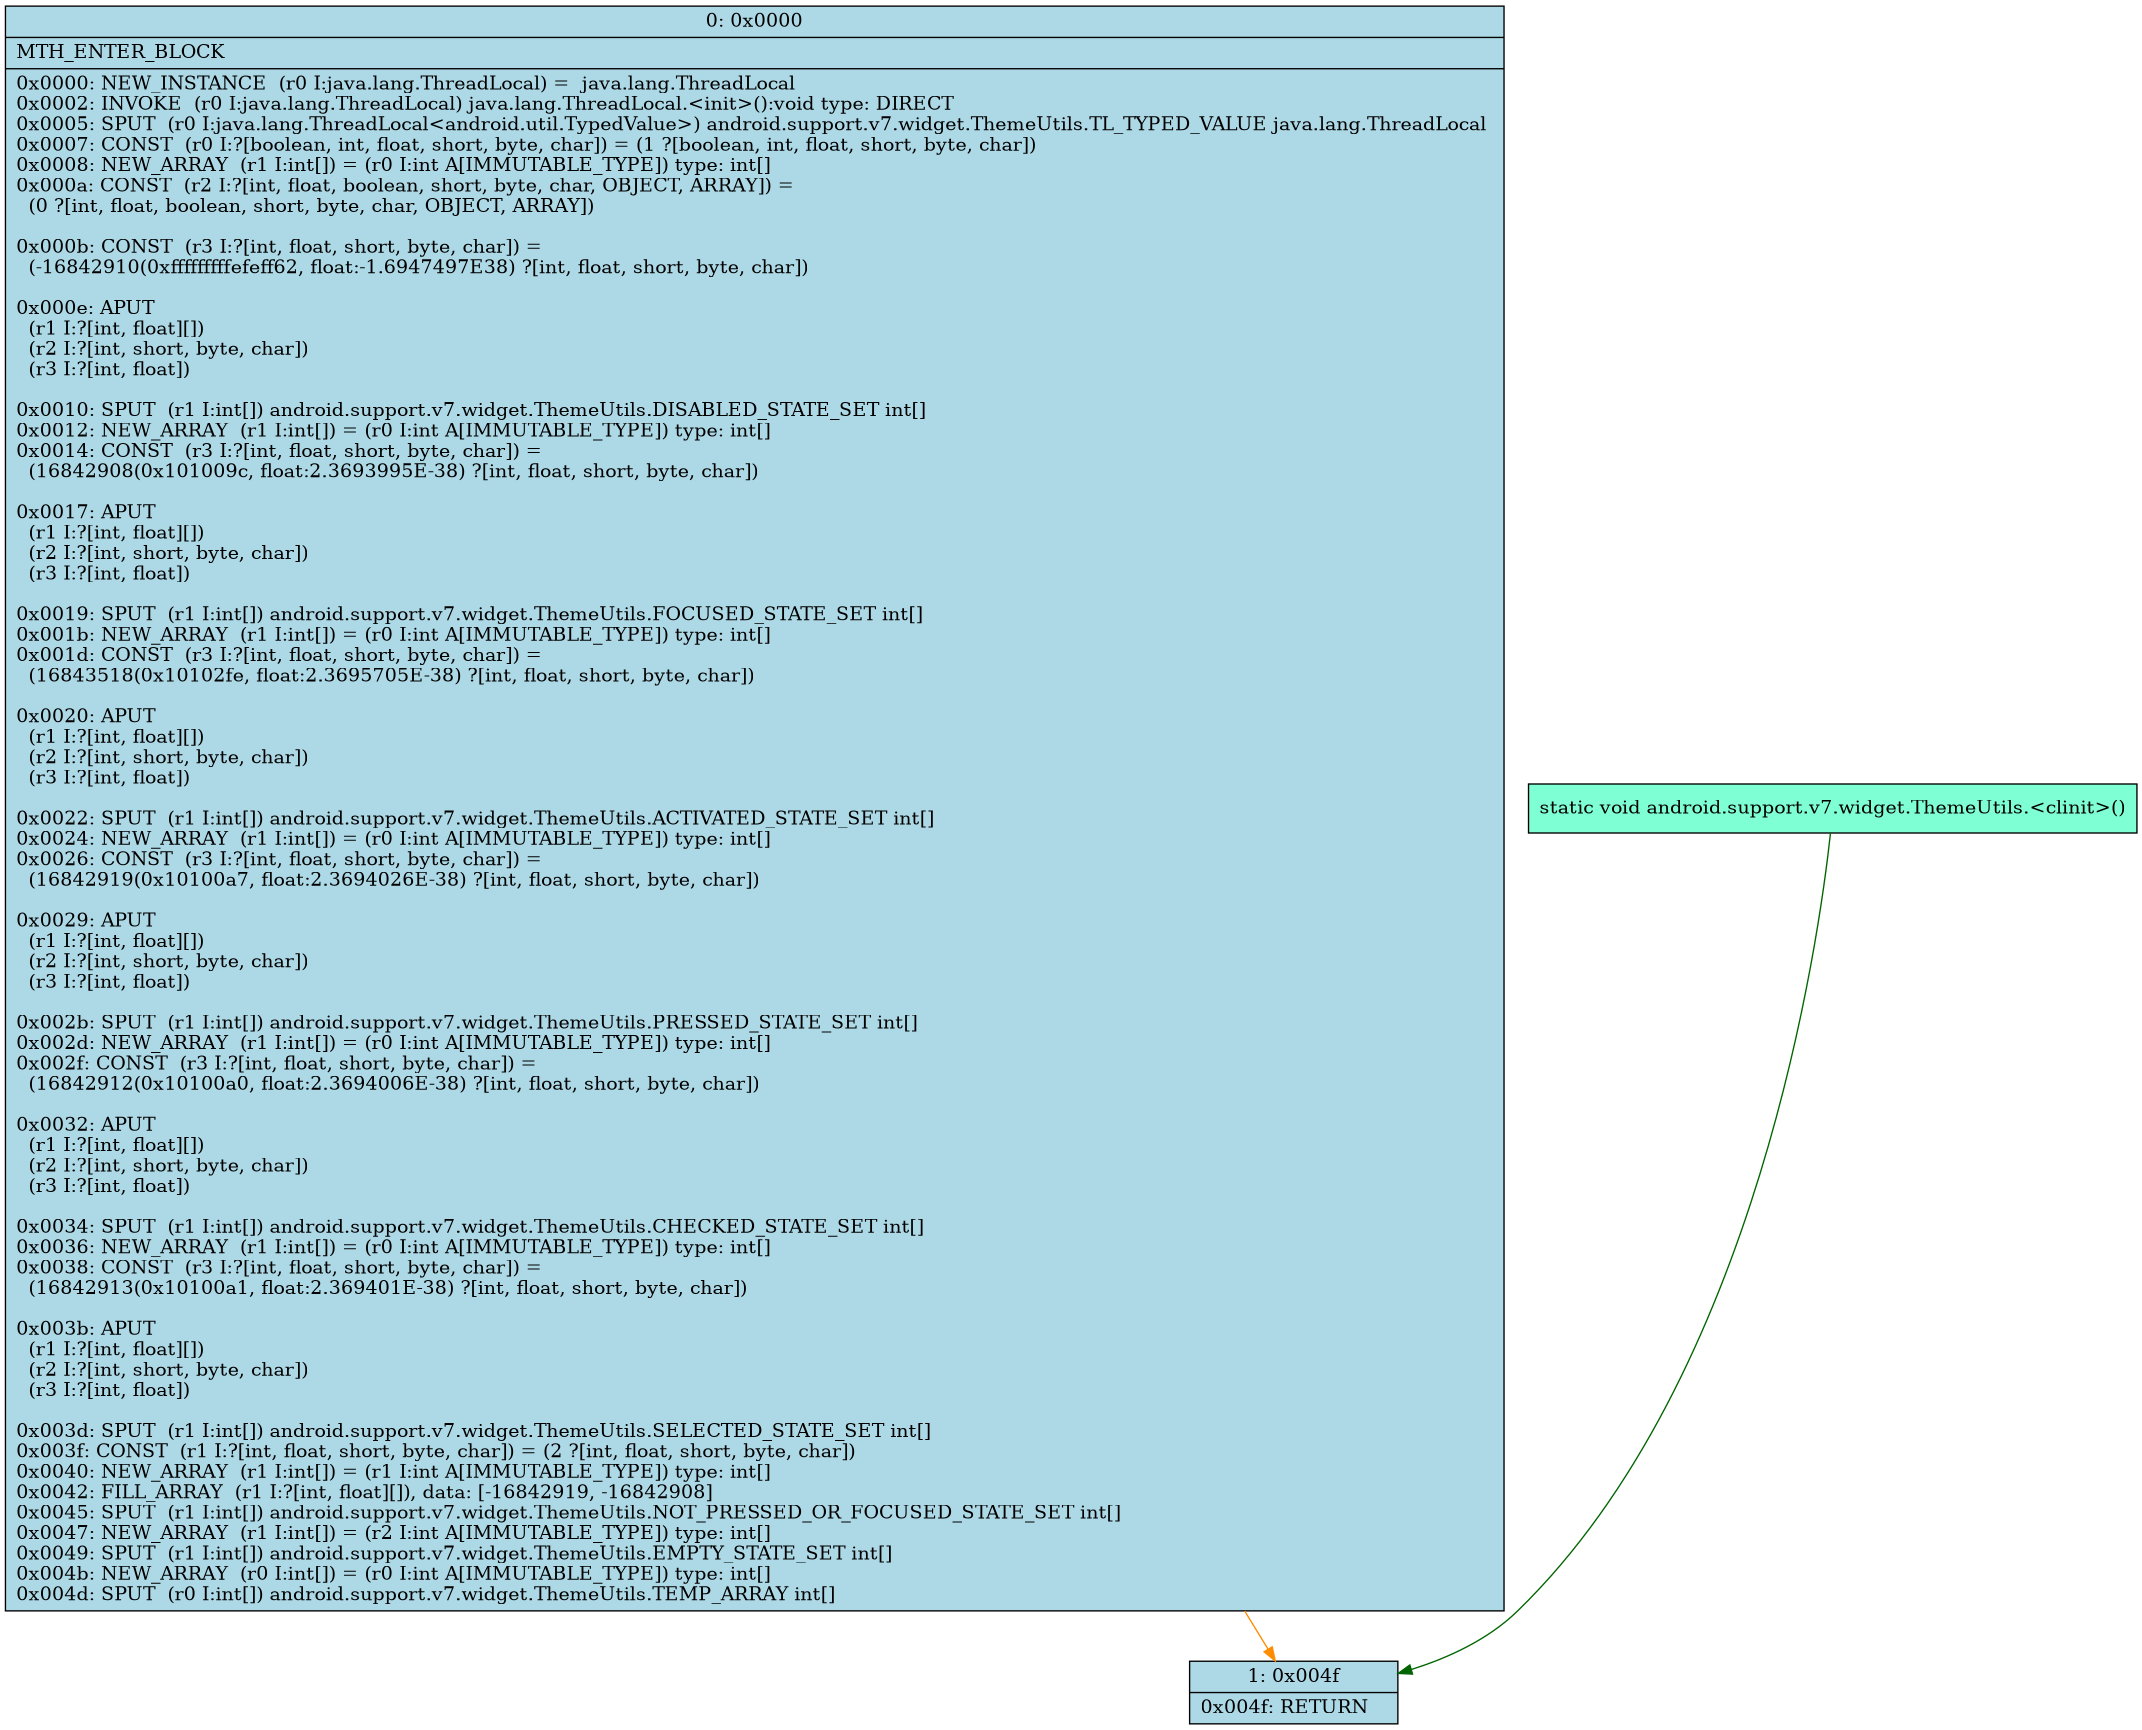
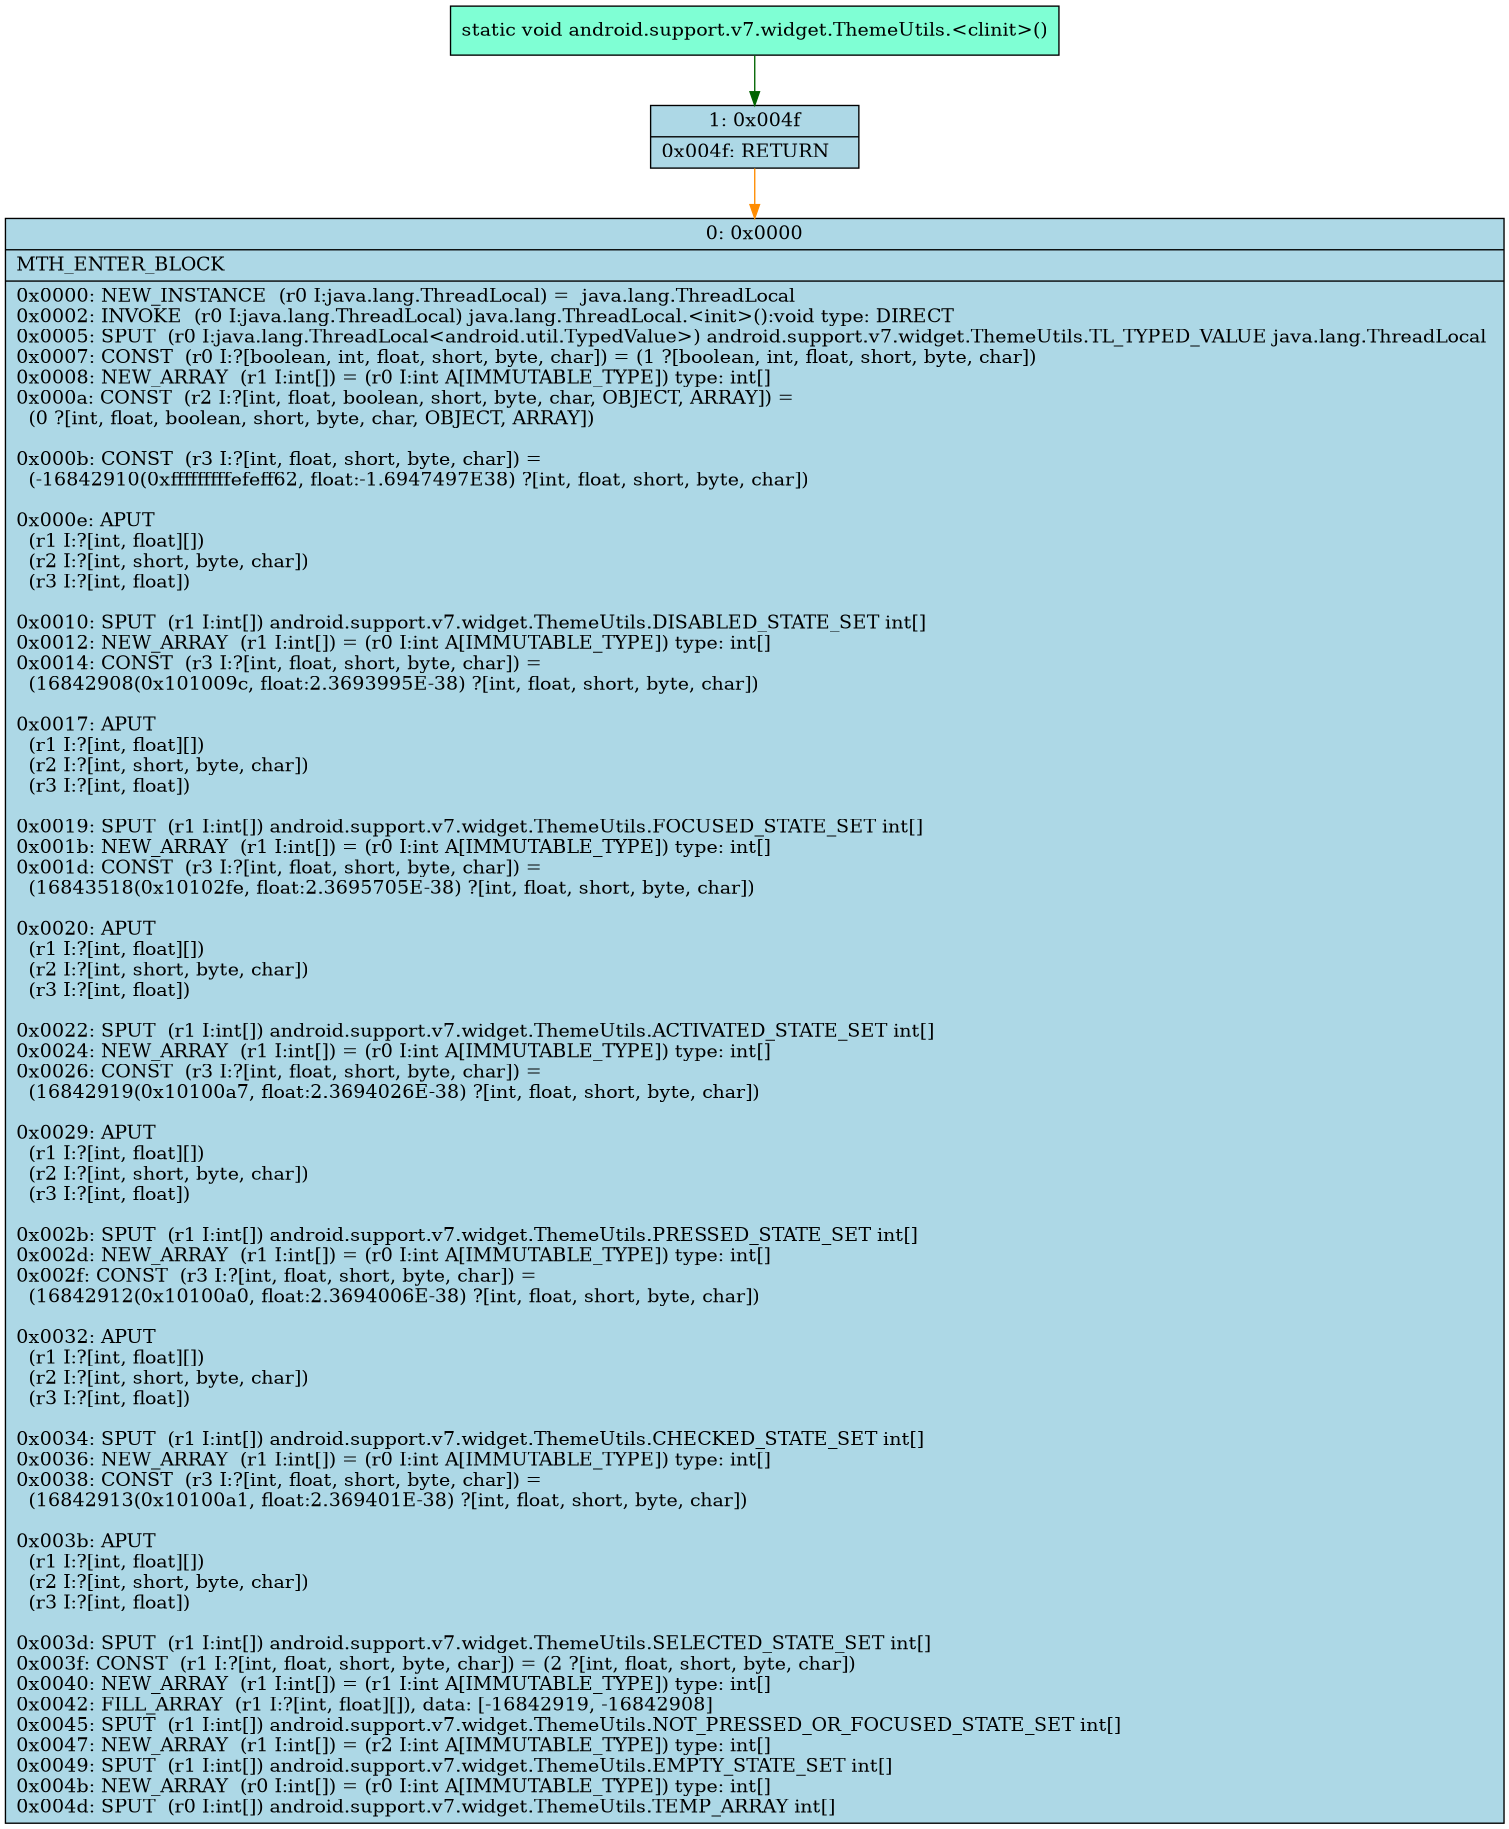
(1256, 1630) -> (755, 186)
